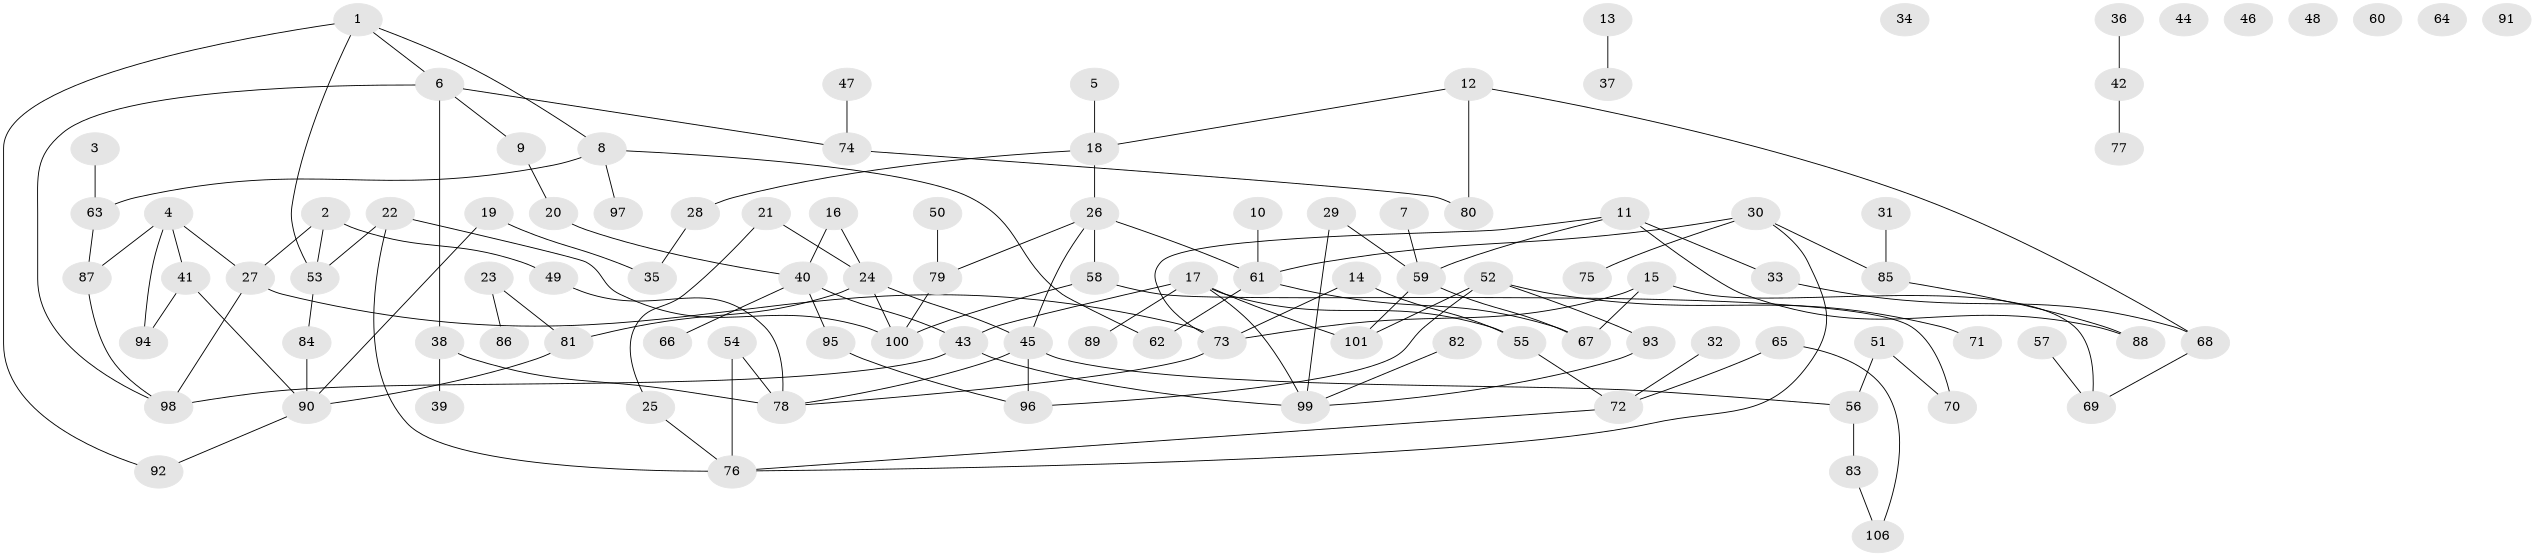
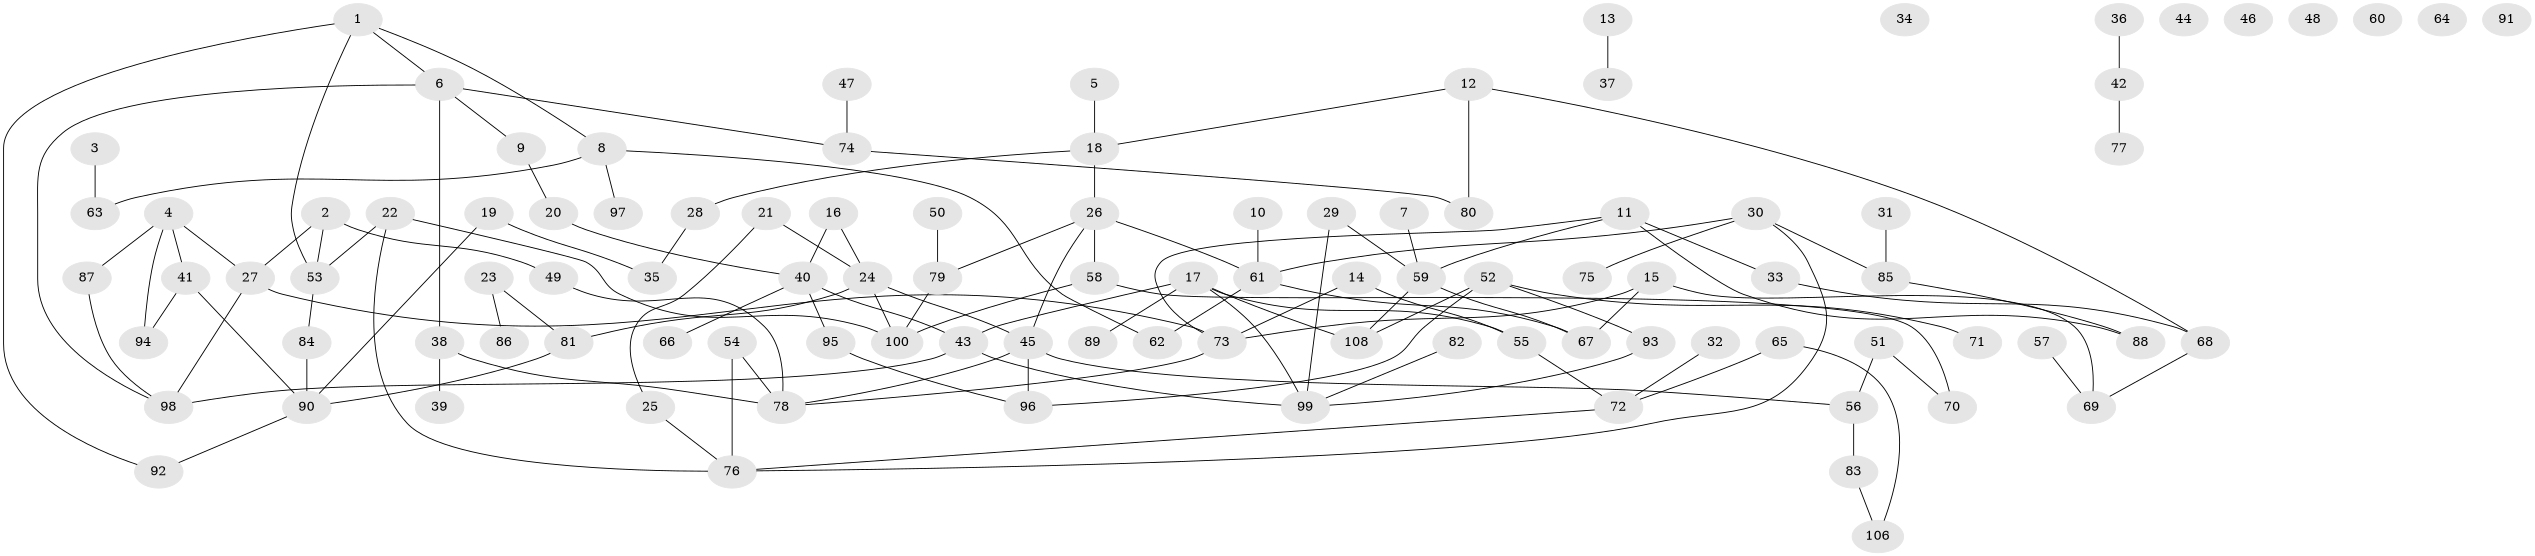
(91, 246) -> none
(1357, 343) -> (1357, 343)
